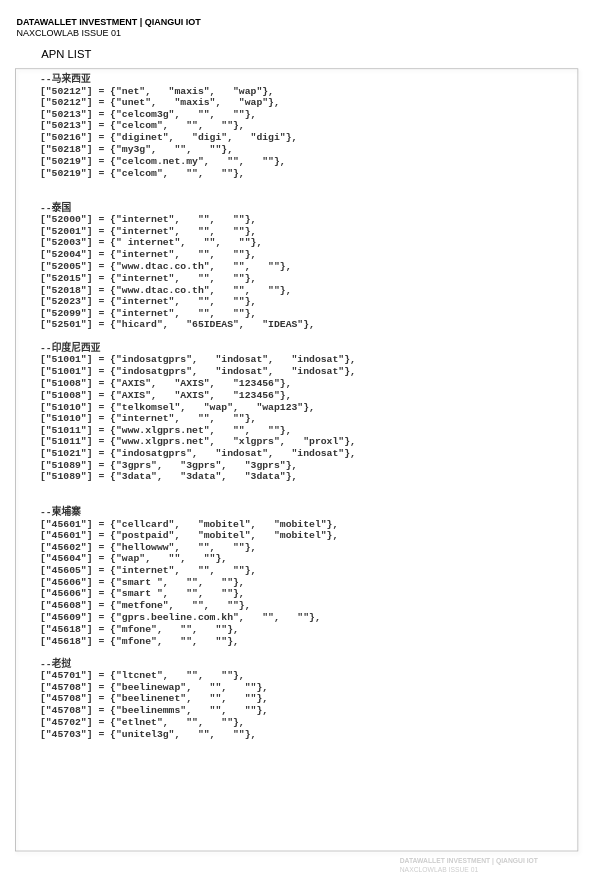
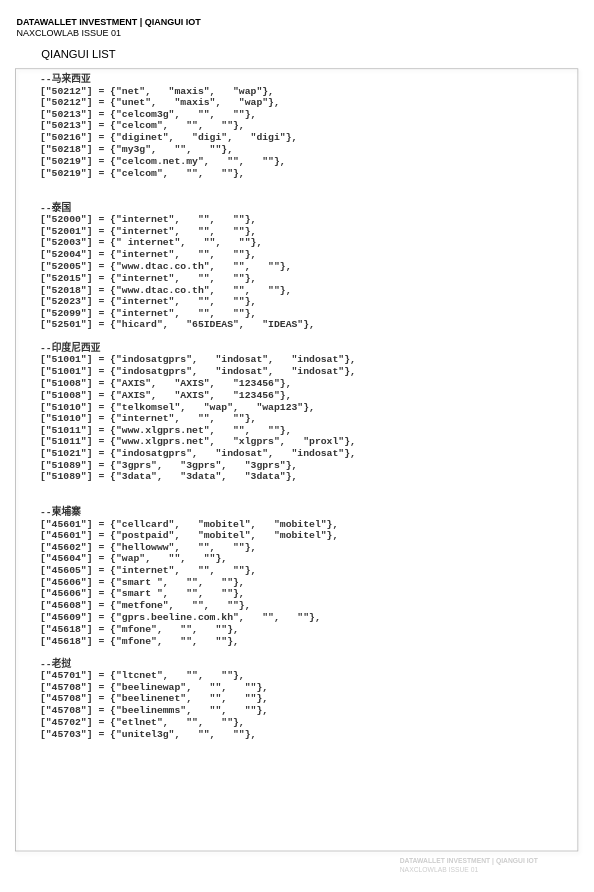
(65, 54) -> (78, 54)
